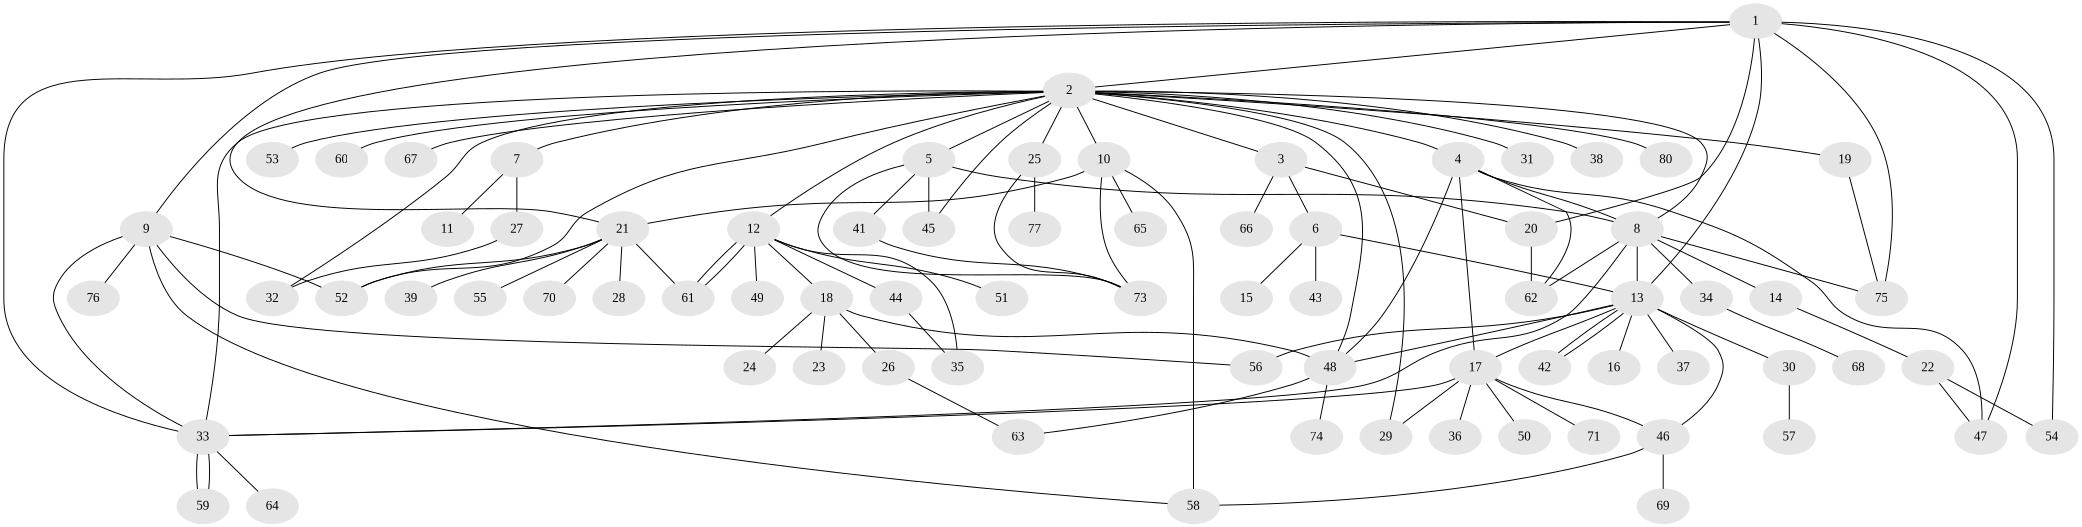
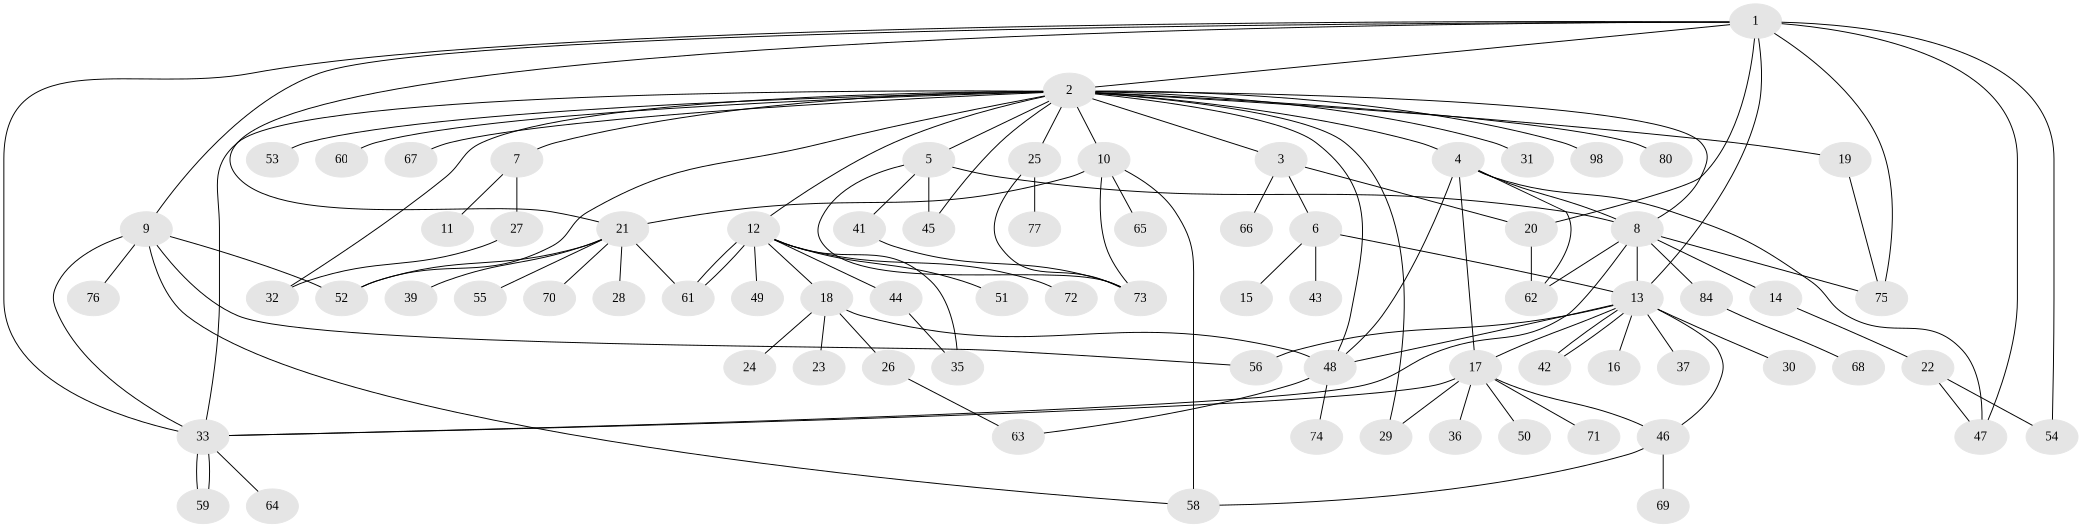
(1597, 160) -> (1597, 160)
none -> (1071, 298)
(1707, 298) -> (1707, 298)
(1789, 437) -> none
